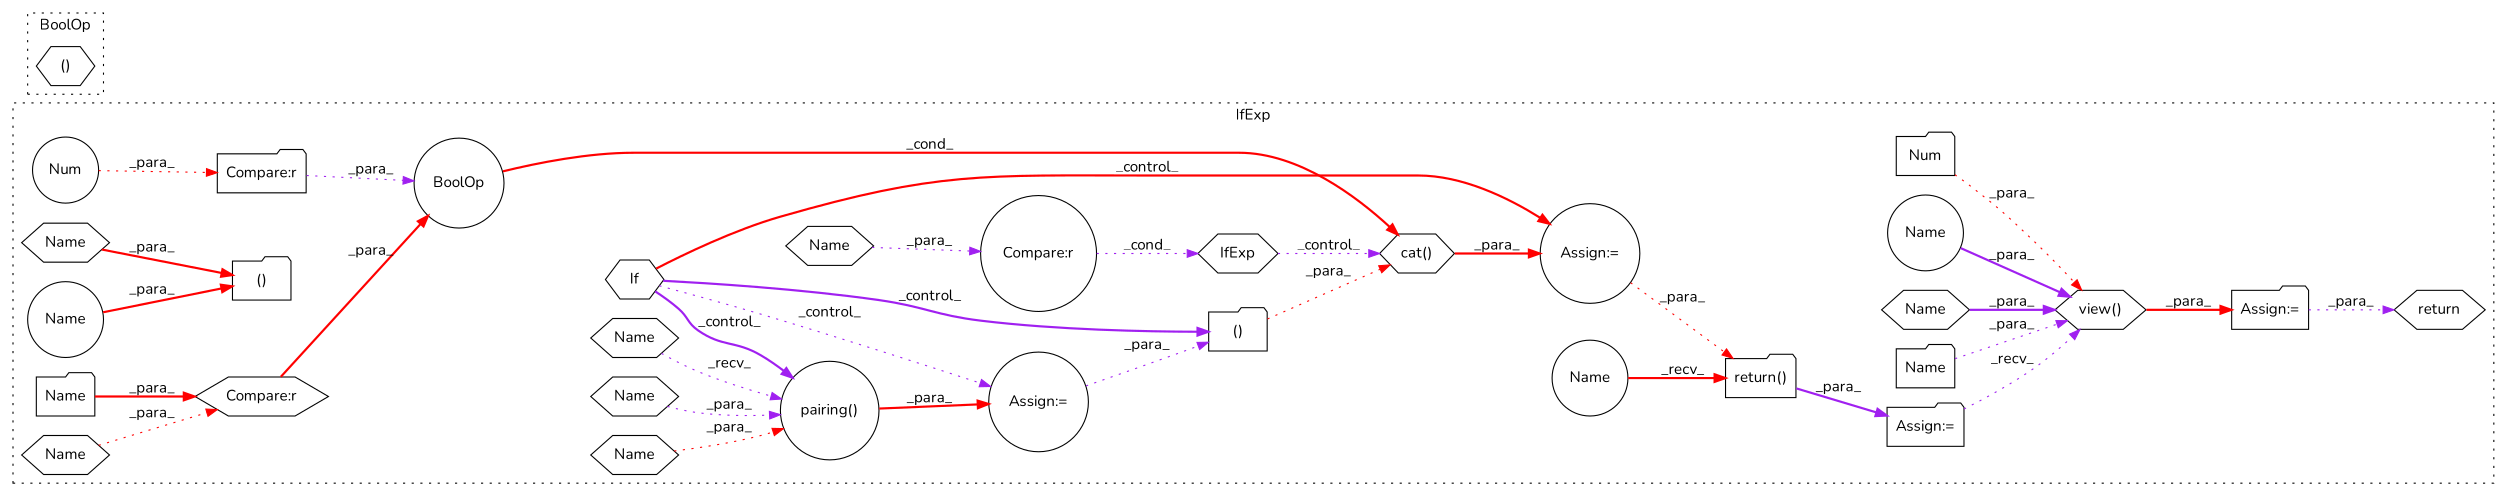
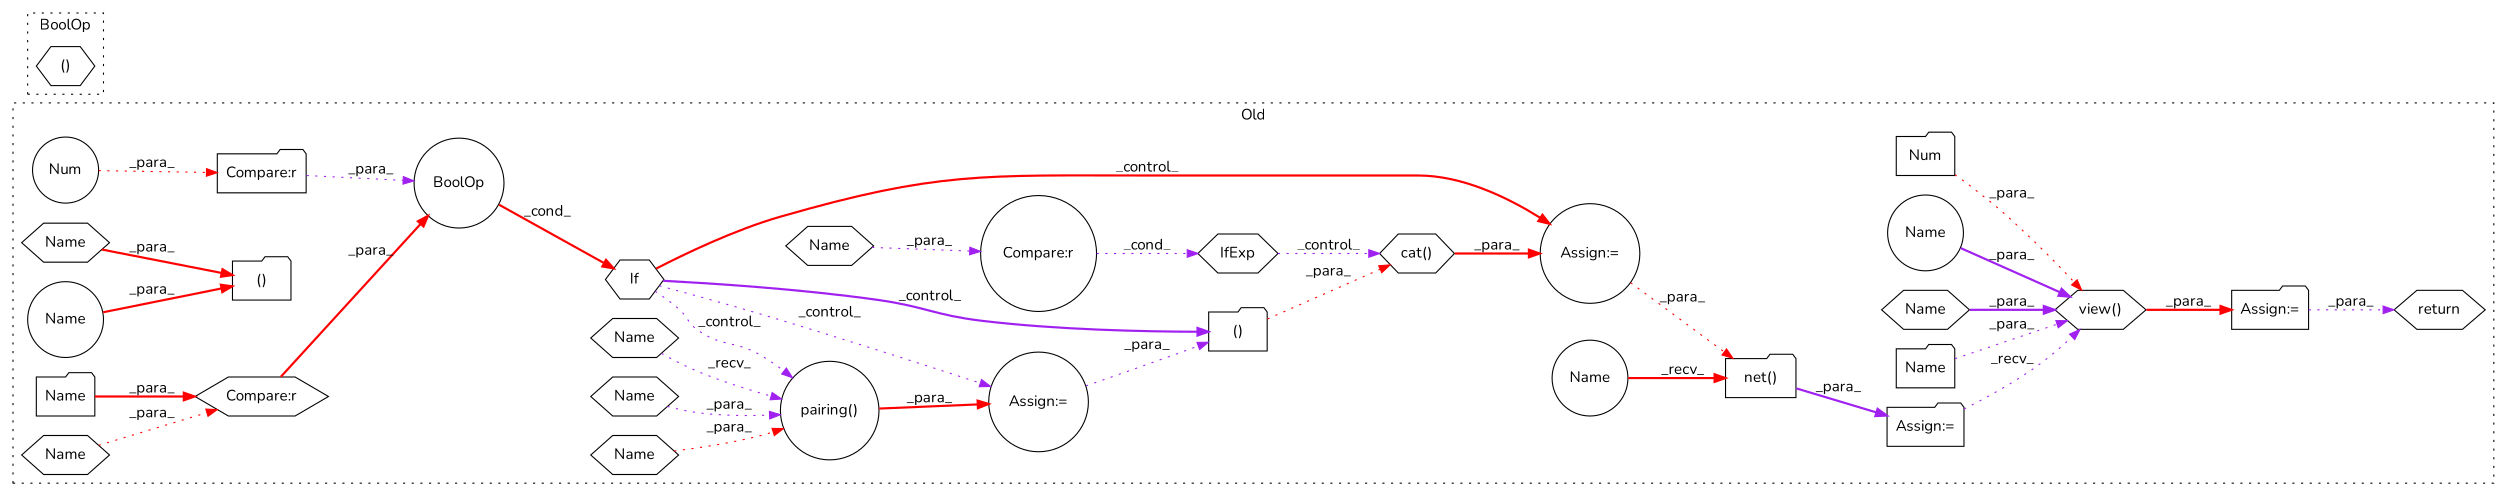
(1253, 115) -> (1253, 115)
(956, 153) -> (552, 234)
(715, 339) -> (715, 339)
(1761, 378) -> (1761, 378)
